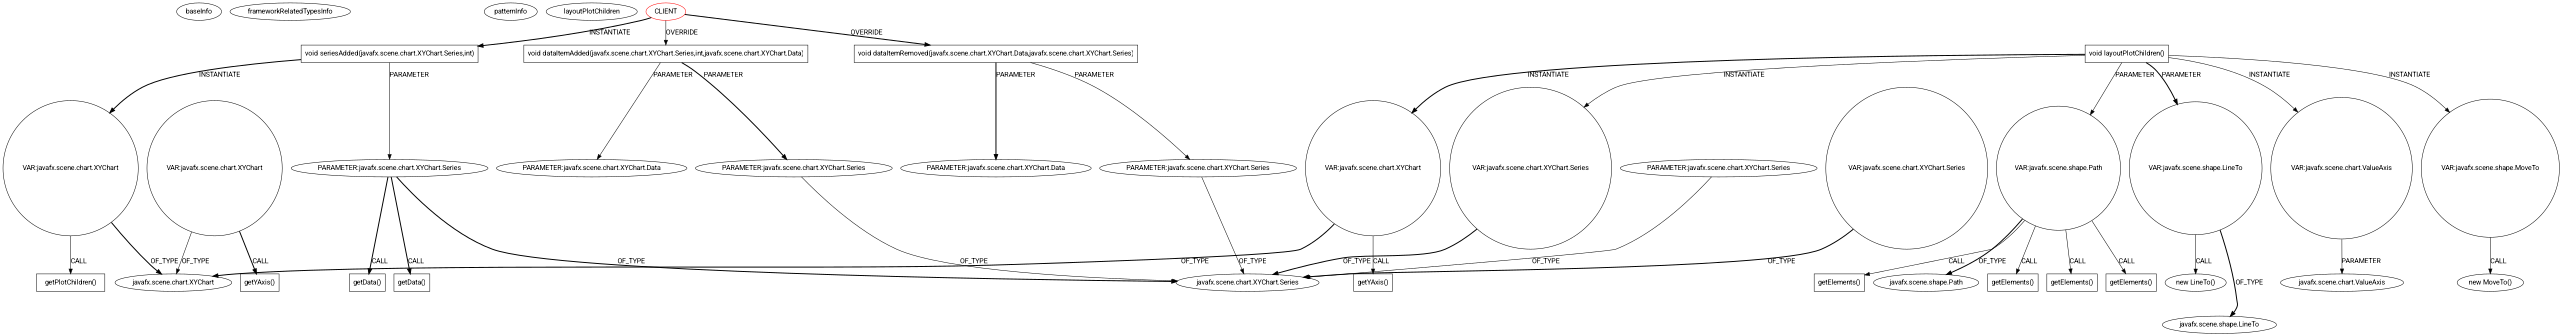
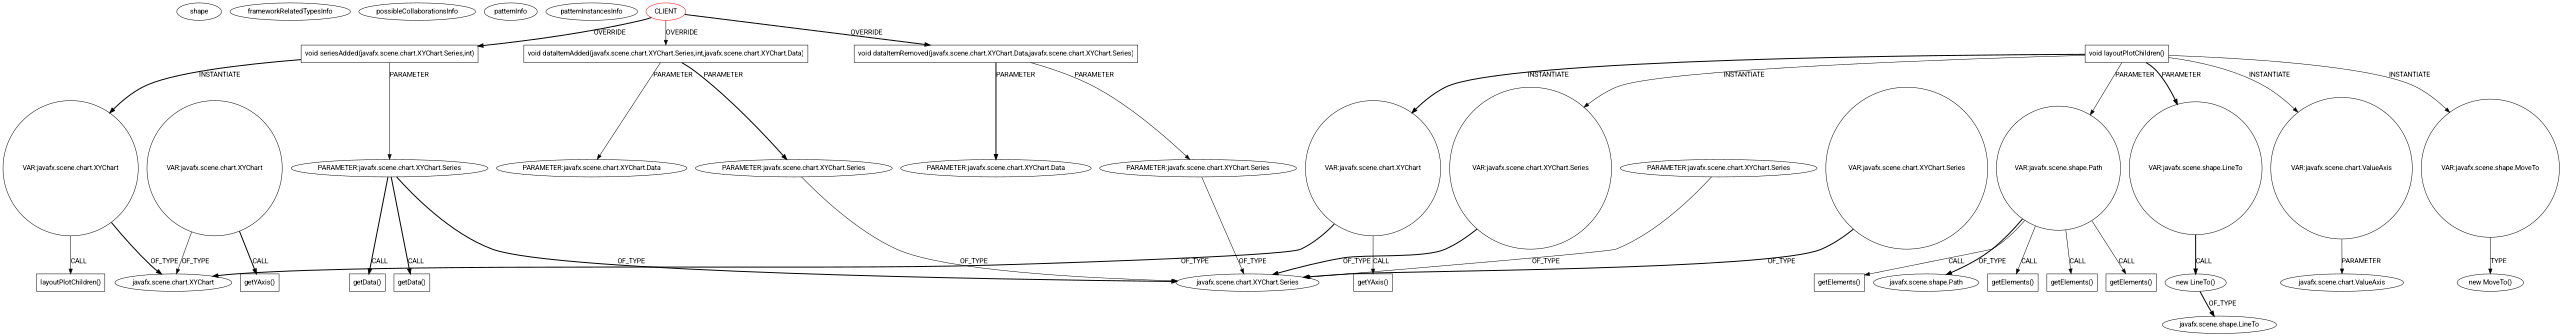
(199, 12) -> (199, 12)
none -> (417, 12)
(592, 12) -> (592, 12)
(610, 33) -> (610, 33)
(2196, 252) -> (2196, 252)
(2499, 262) -> (2499, 262)
(2232, 271) -> (2206, 302)
(71, 283) -> (71, 283)
